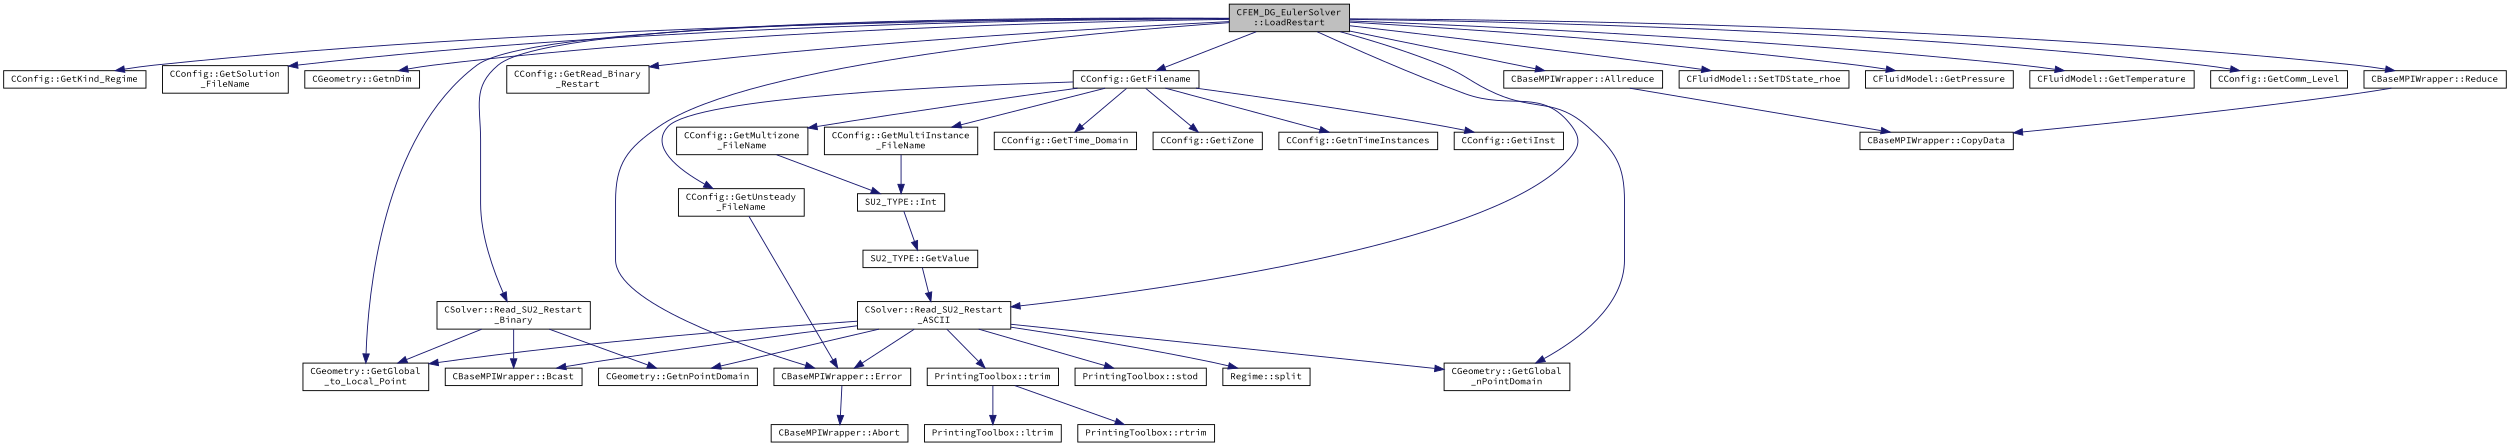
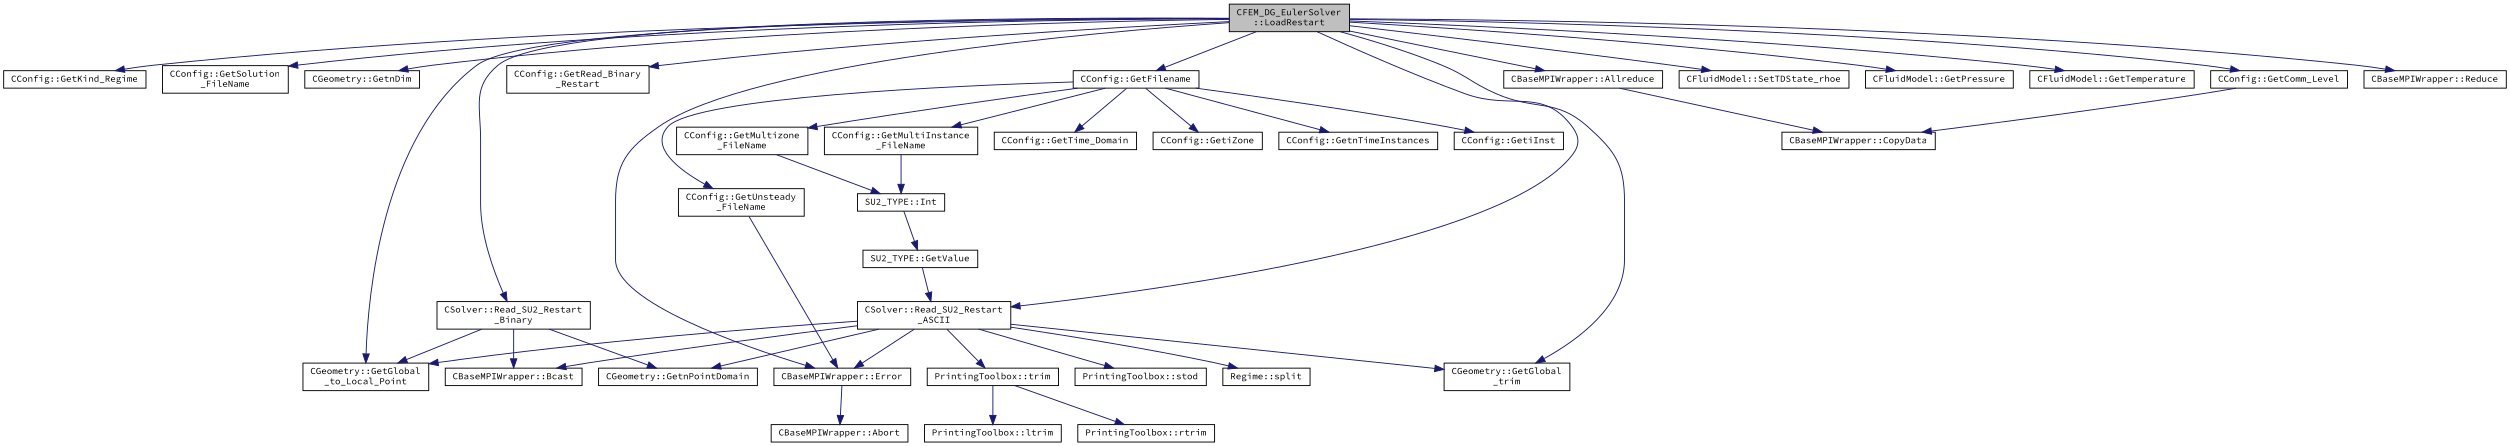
(2207, 112) -> (2084, 111)
(1507, 377) -> (1507, 377)
